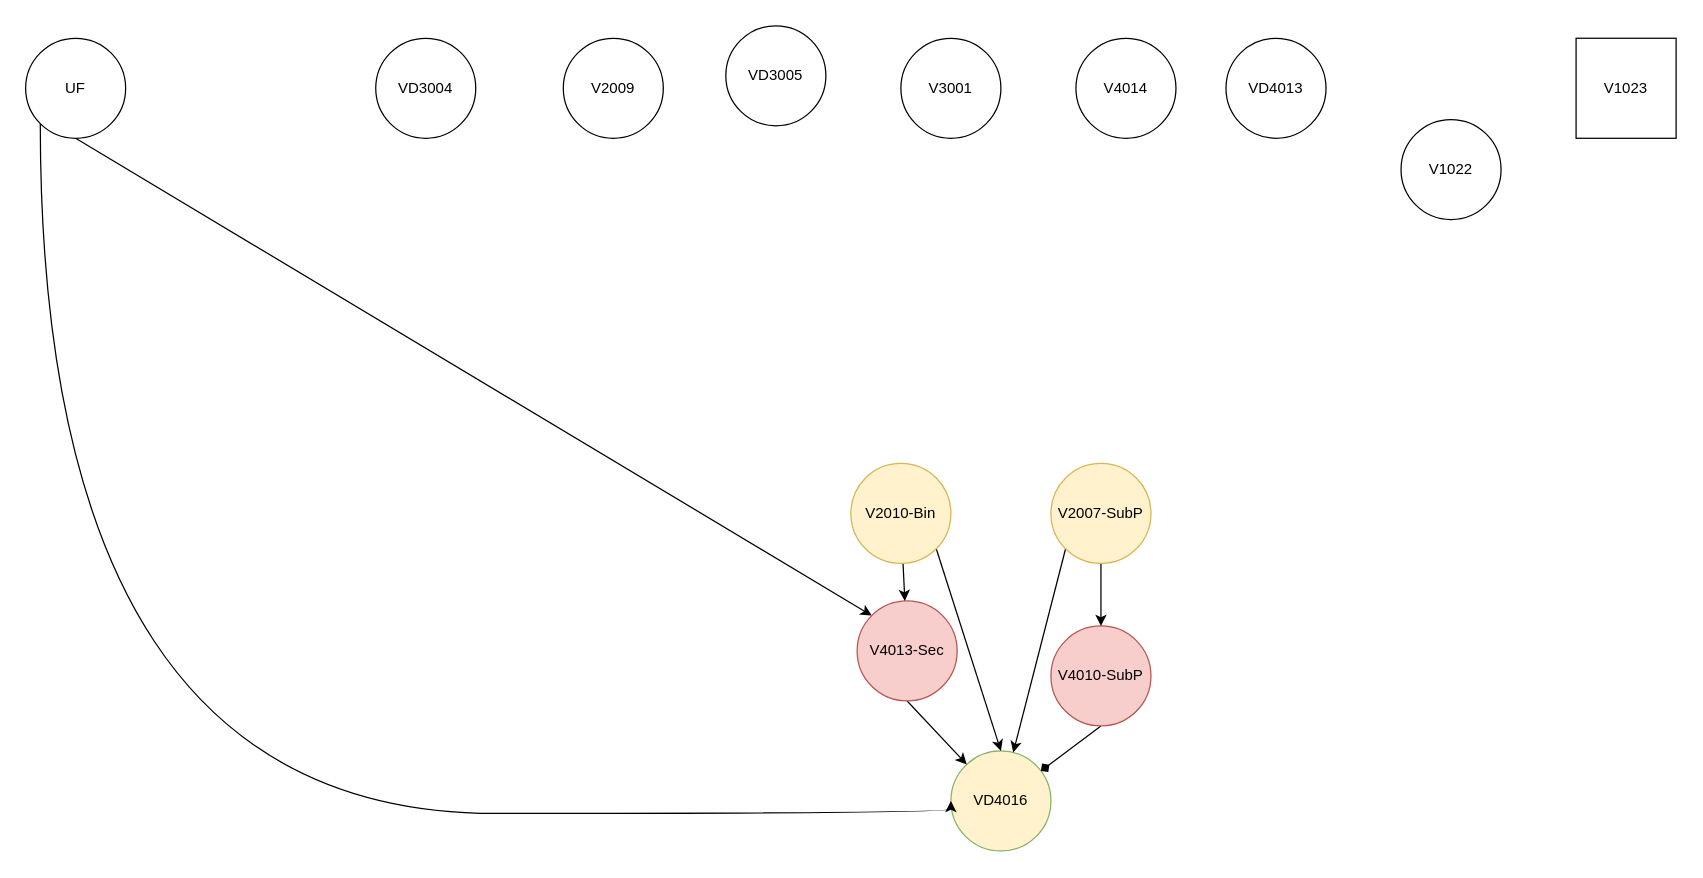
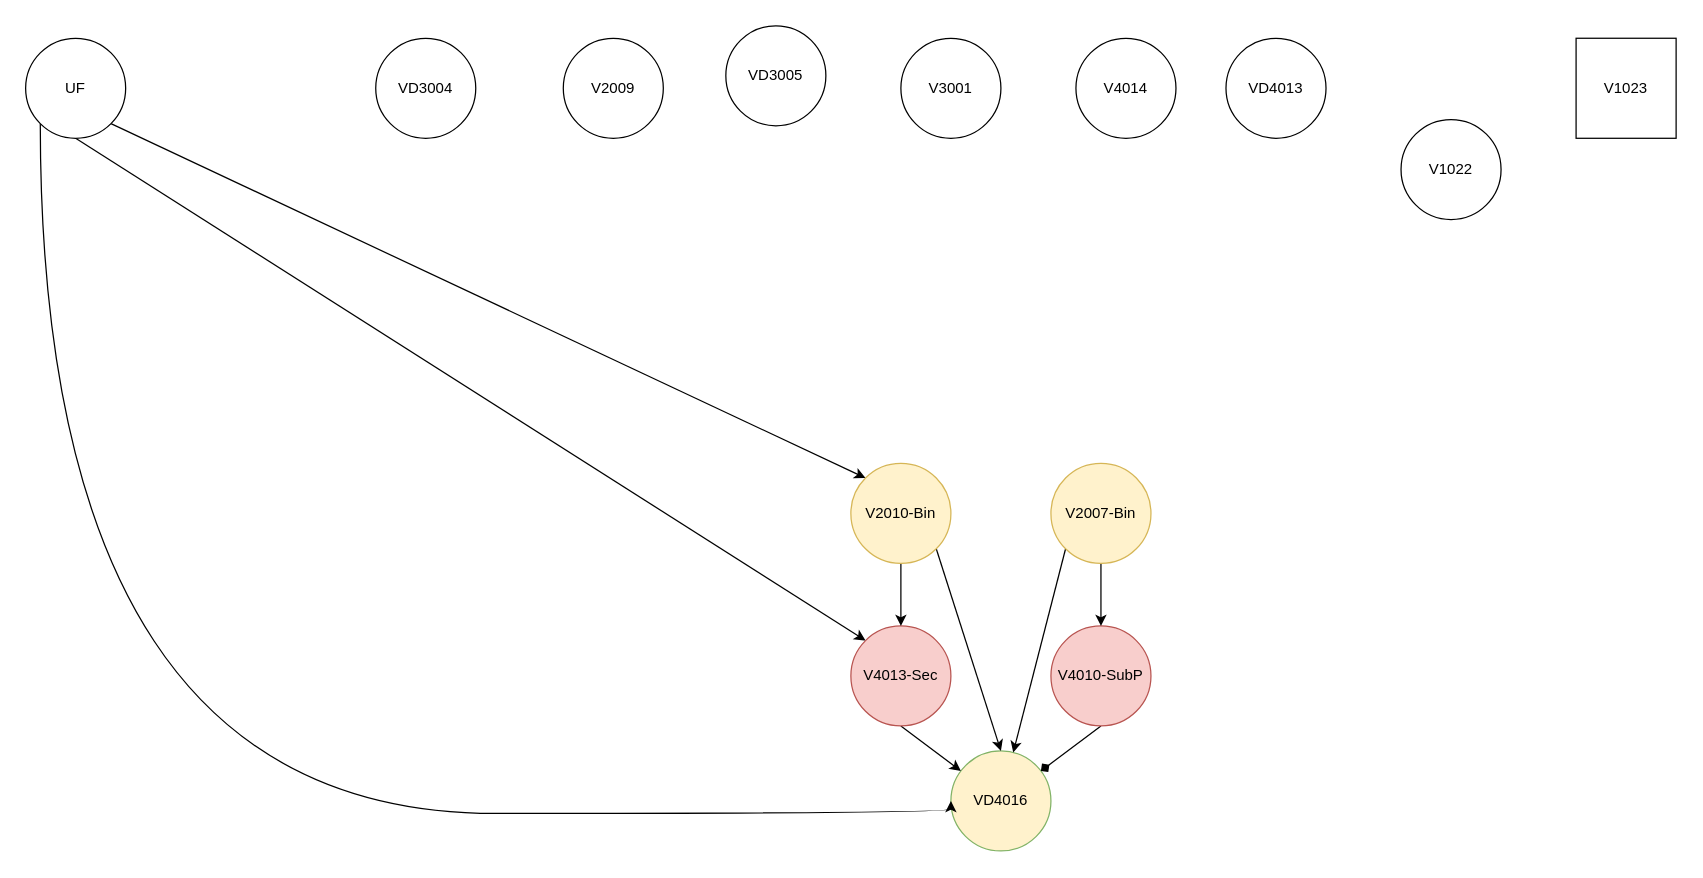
none -> (484, 299)
(1101, 513) -> (1101, 513)
(907, 651) -> (901, 676)
